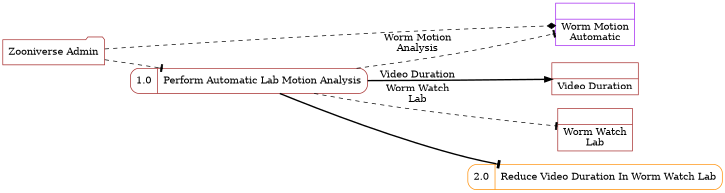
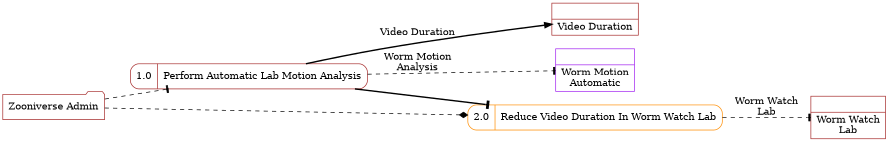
(326, 36) -> (282, 111)
(434, 112) -> (765, 117)
